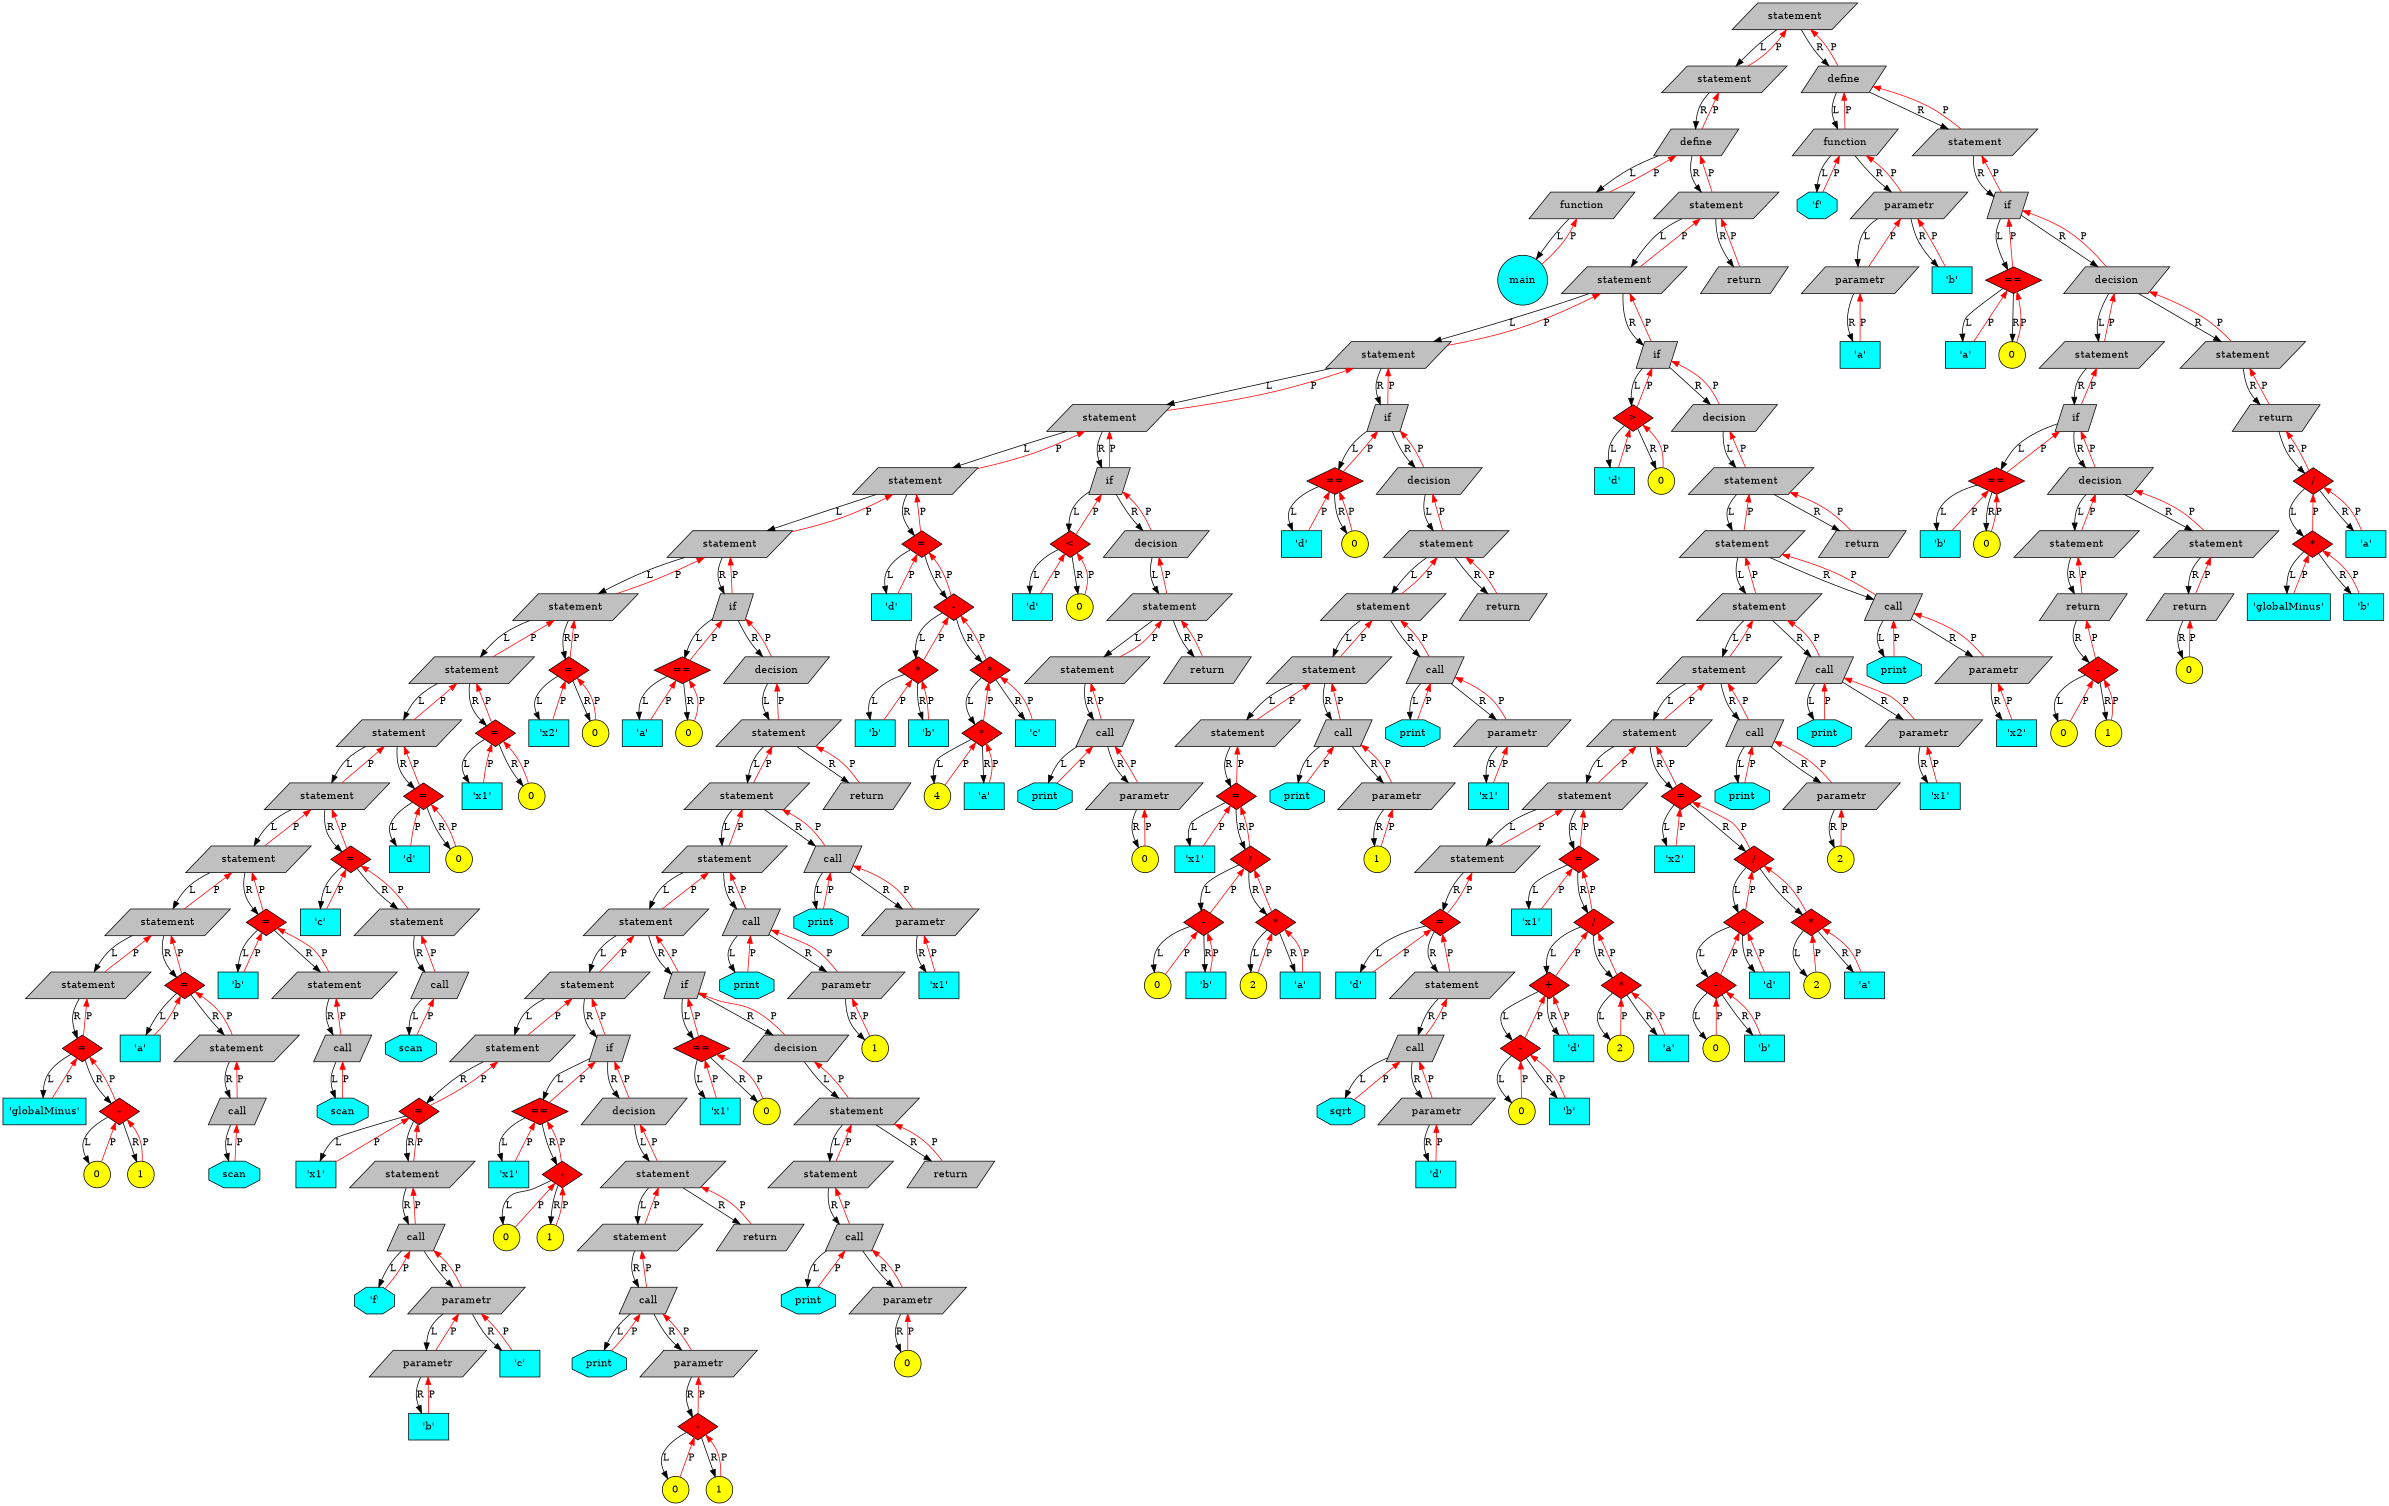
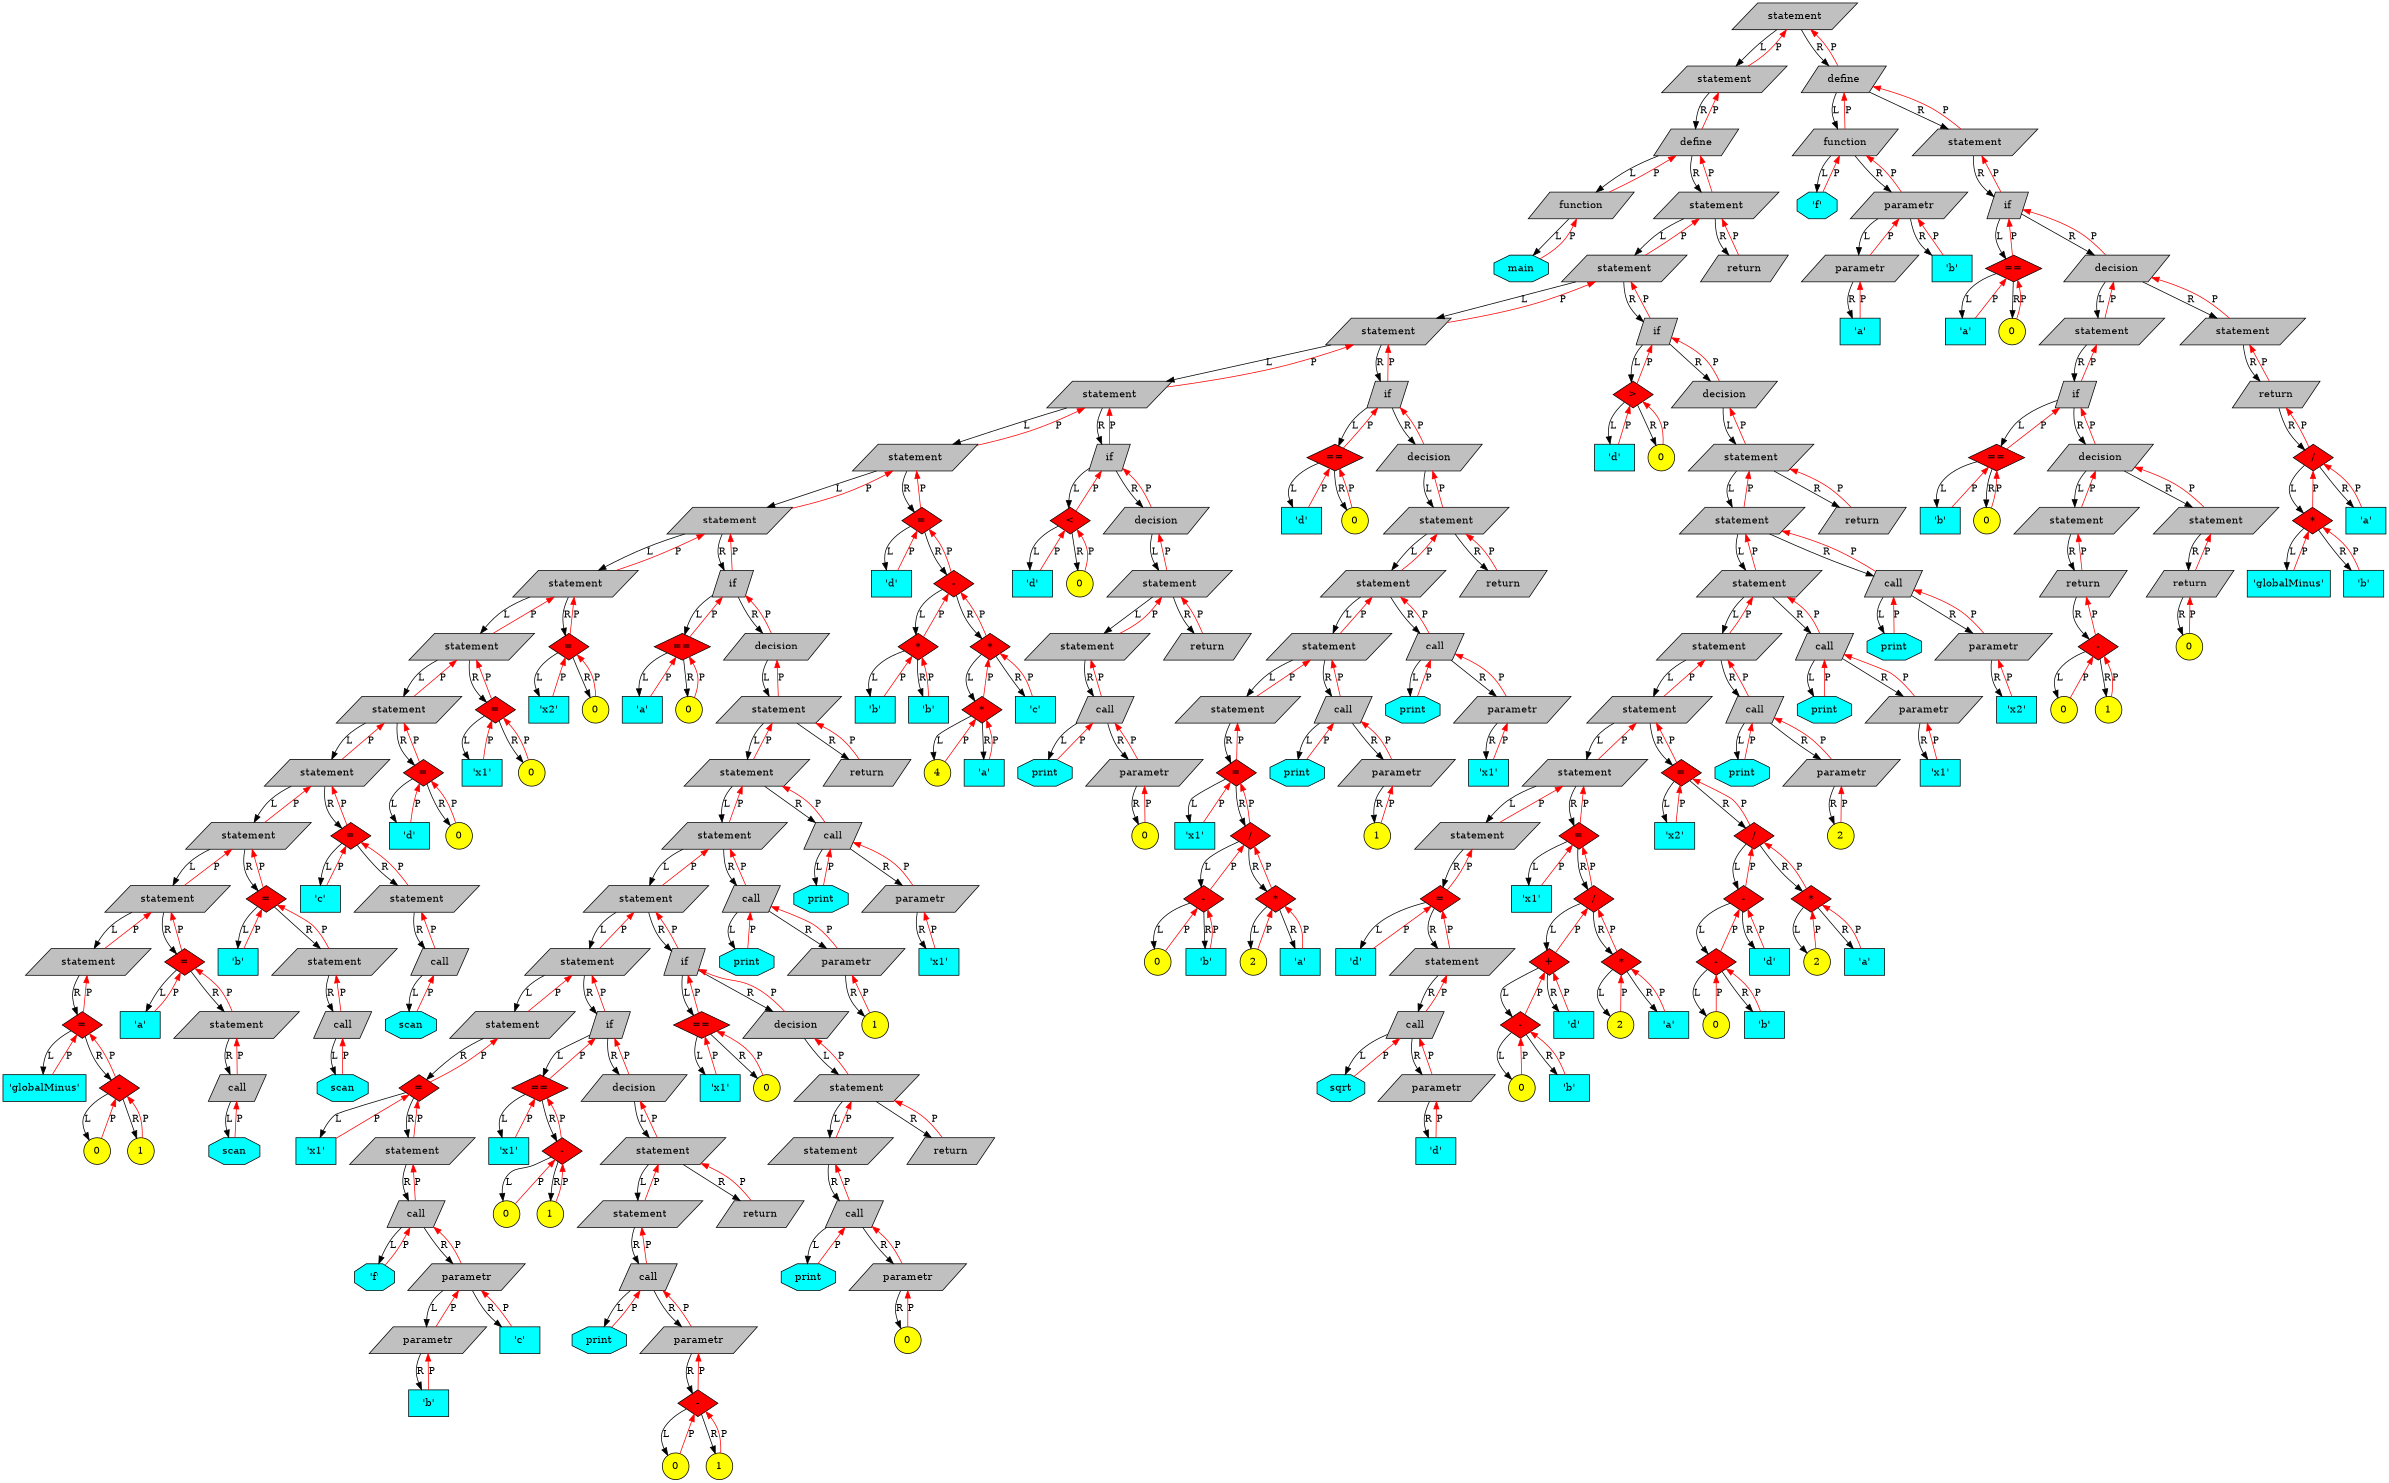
(1523, 280) -> (1521, 268)
